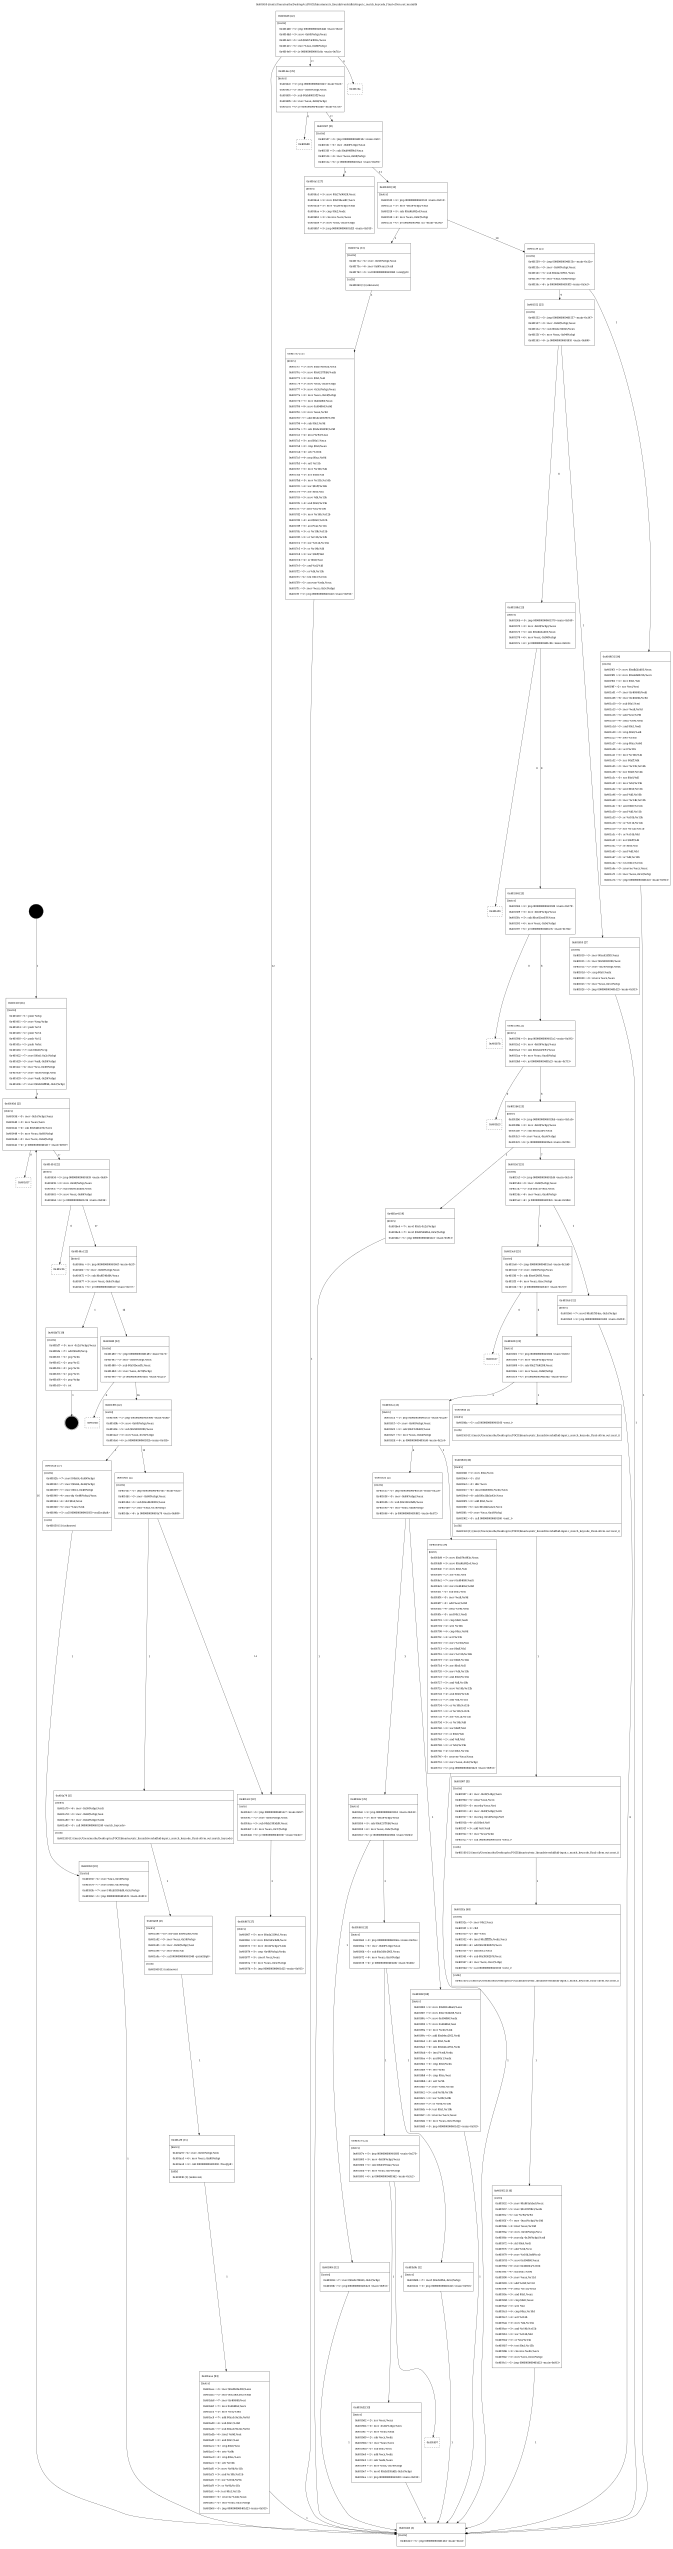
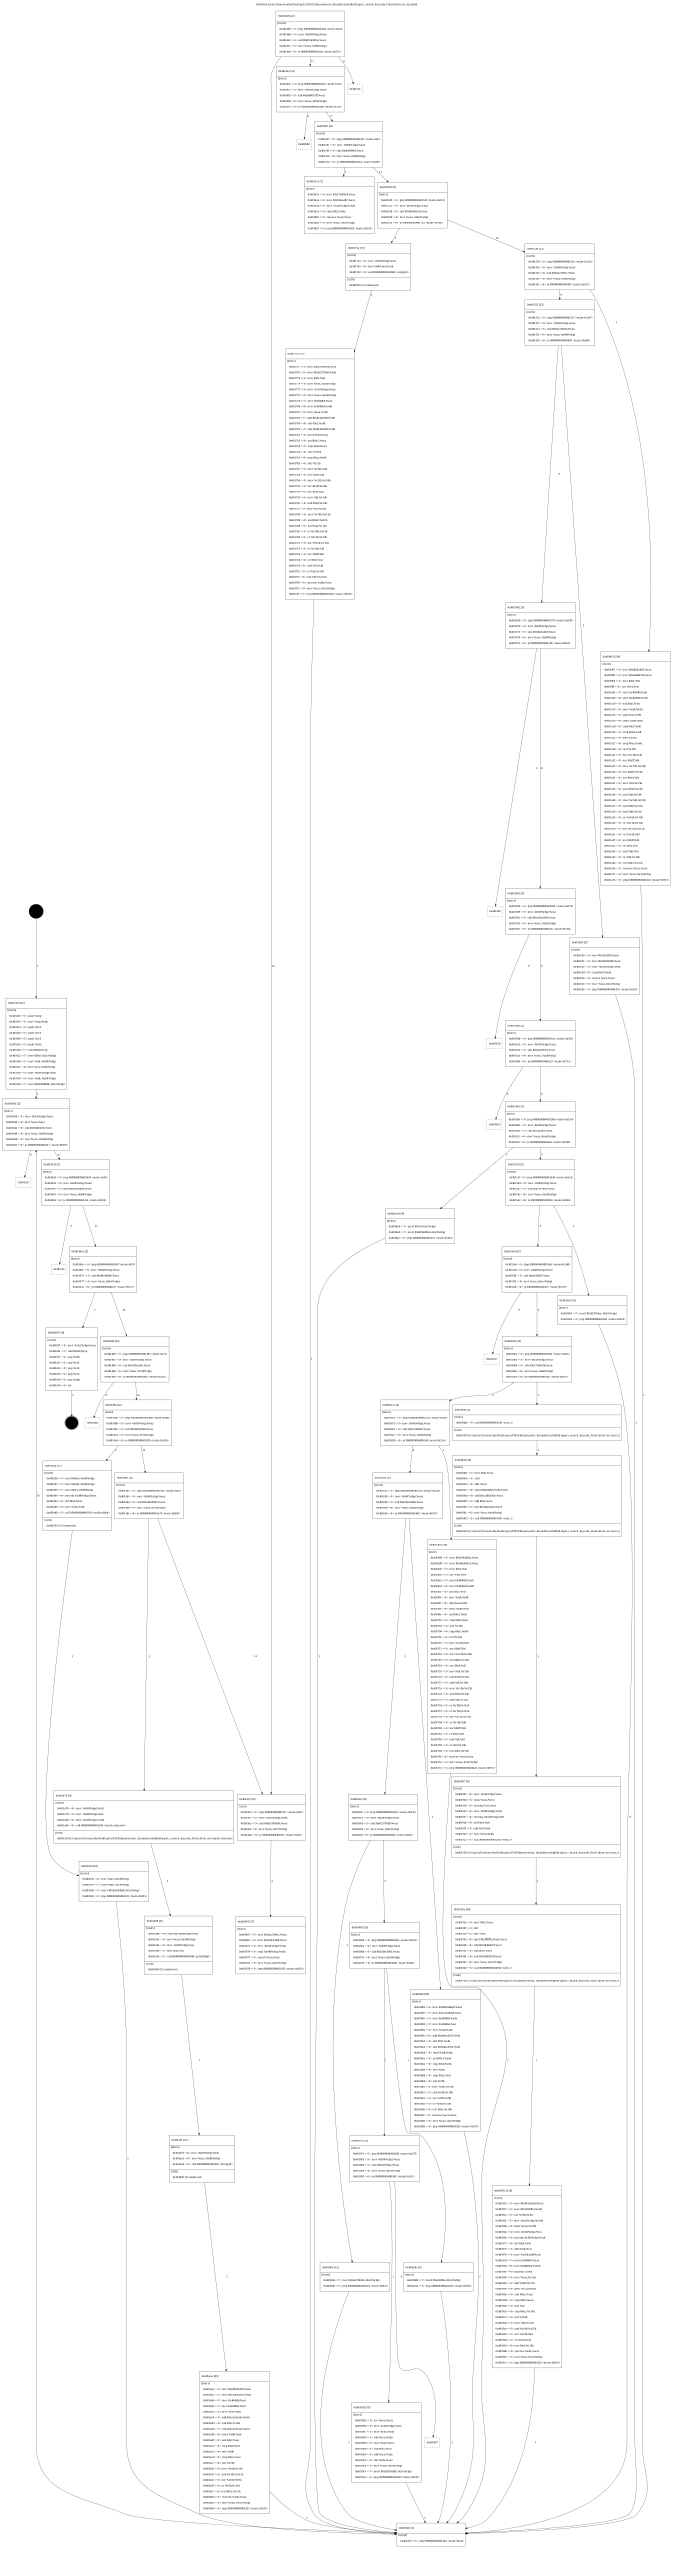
none -> (537, 1447)
